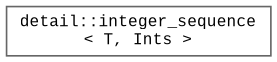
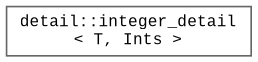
(139, 31) -> (129, 31)
